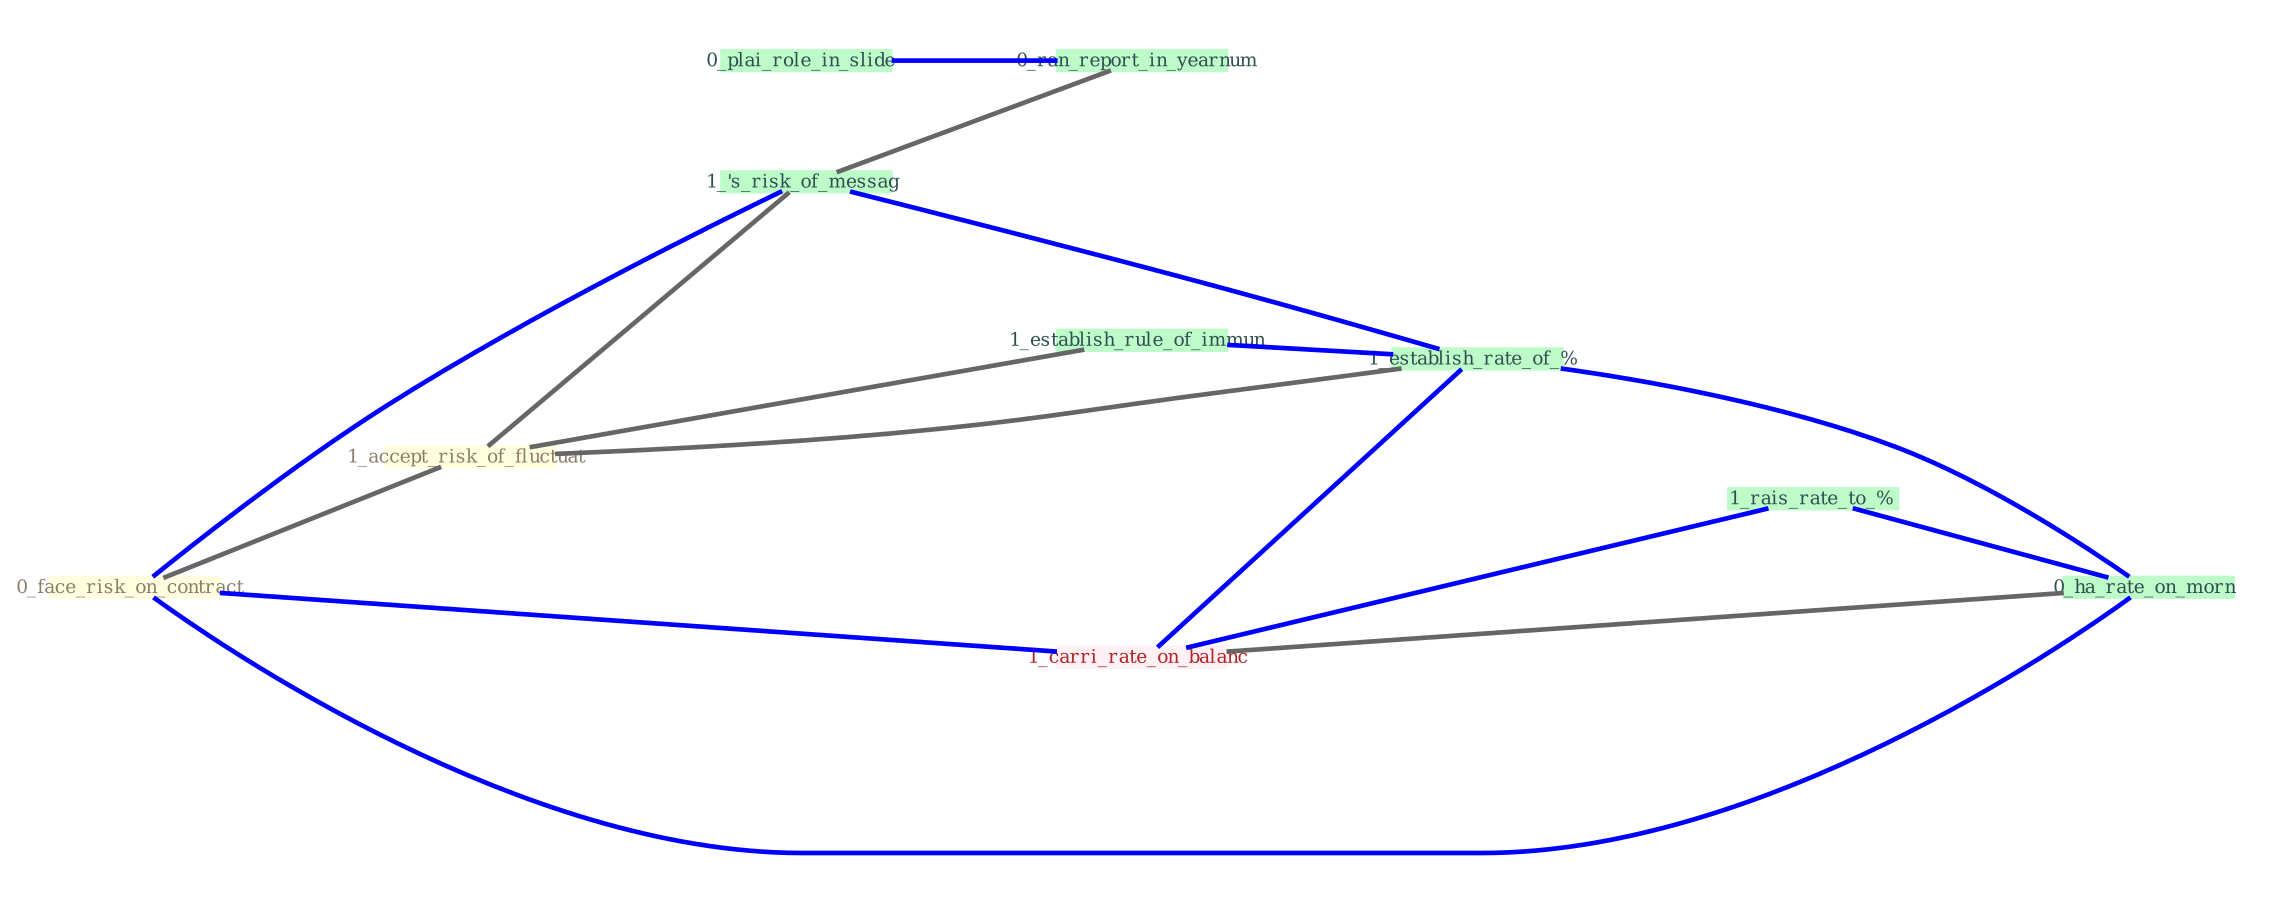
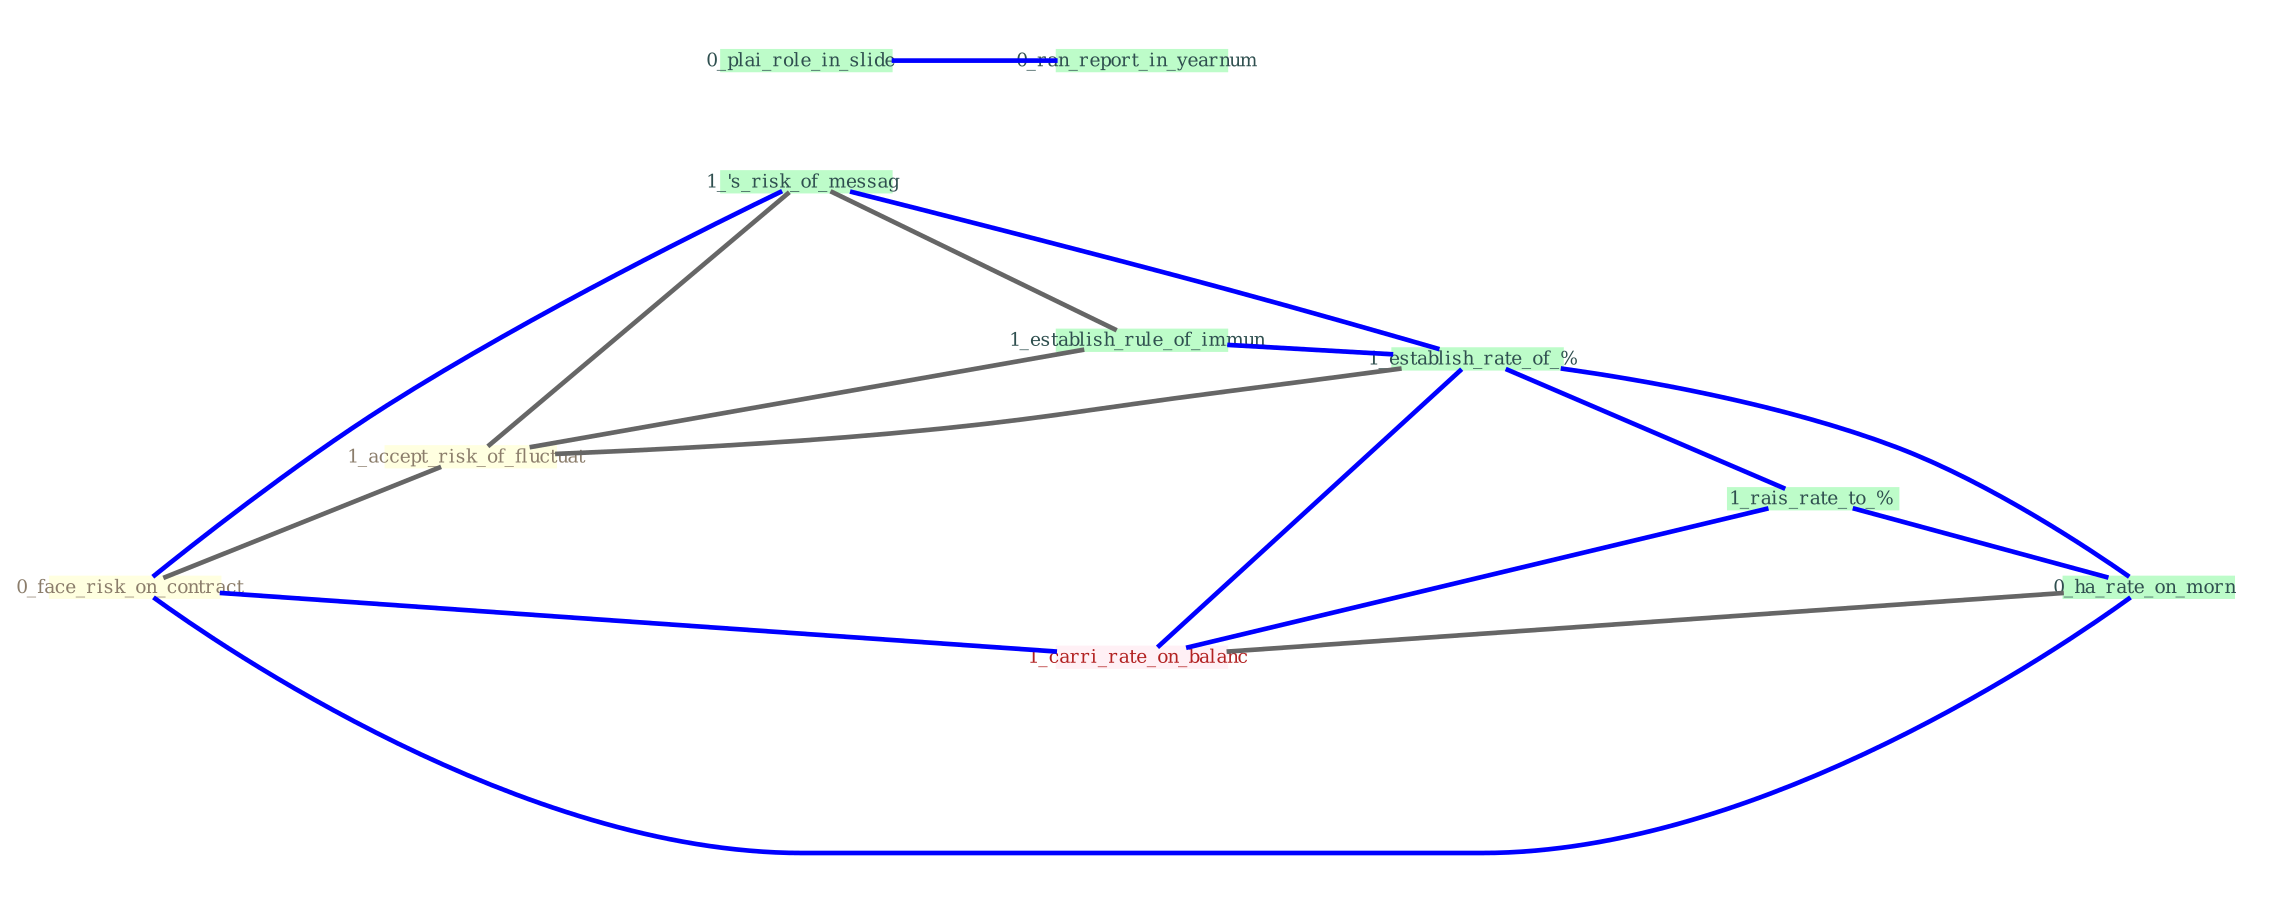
(974, 121) -> (974, 261)
none -> (1645, 429)
